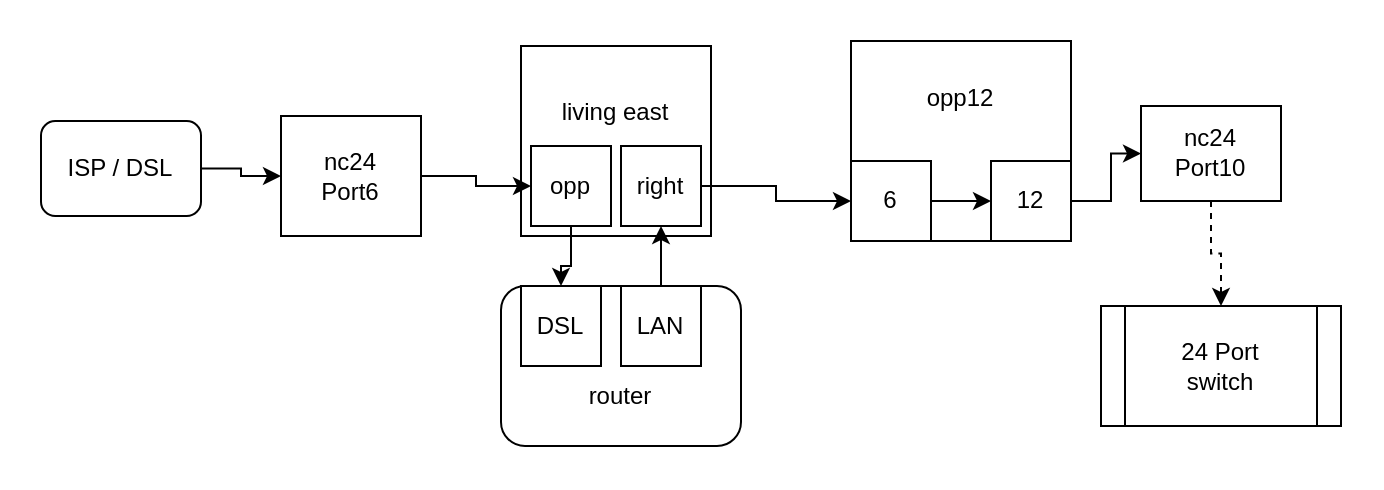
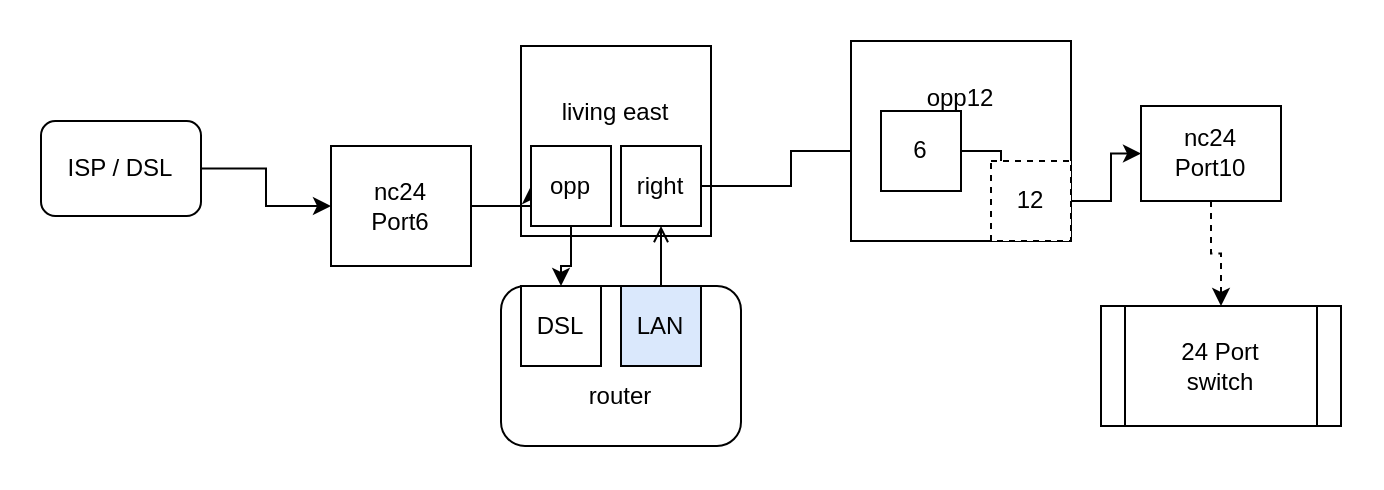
(351, 176) -> (401, 206)
(891, 201) -> (921, 151)
(1031, 201) -> (1031, 201)
(661, 241) -> (661, 238)
(661, 326) -> (661, 326)
